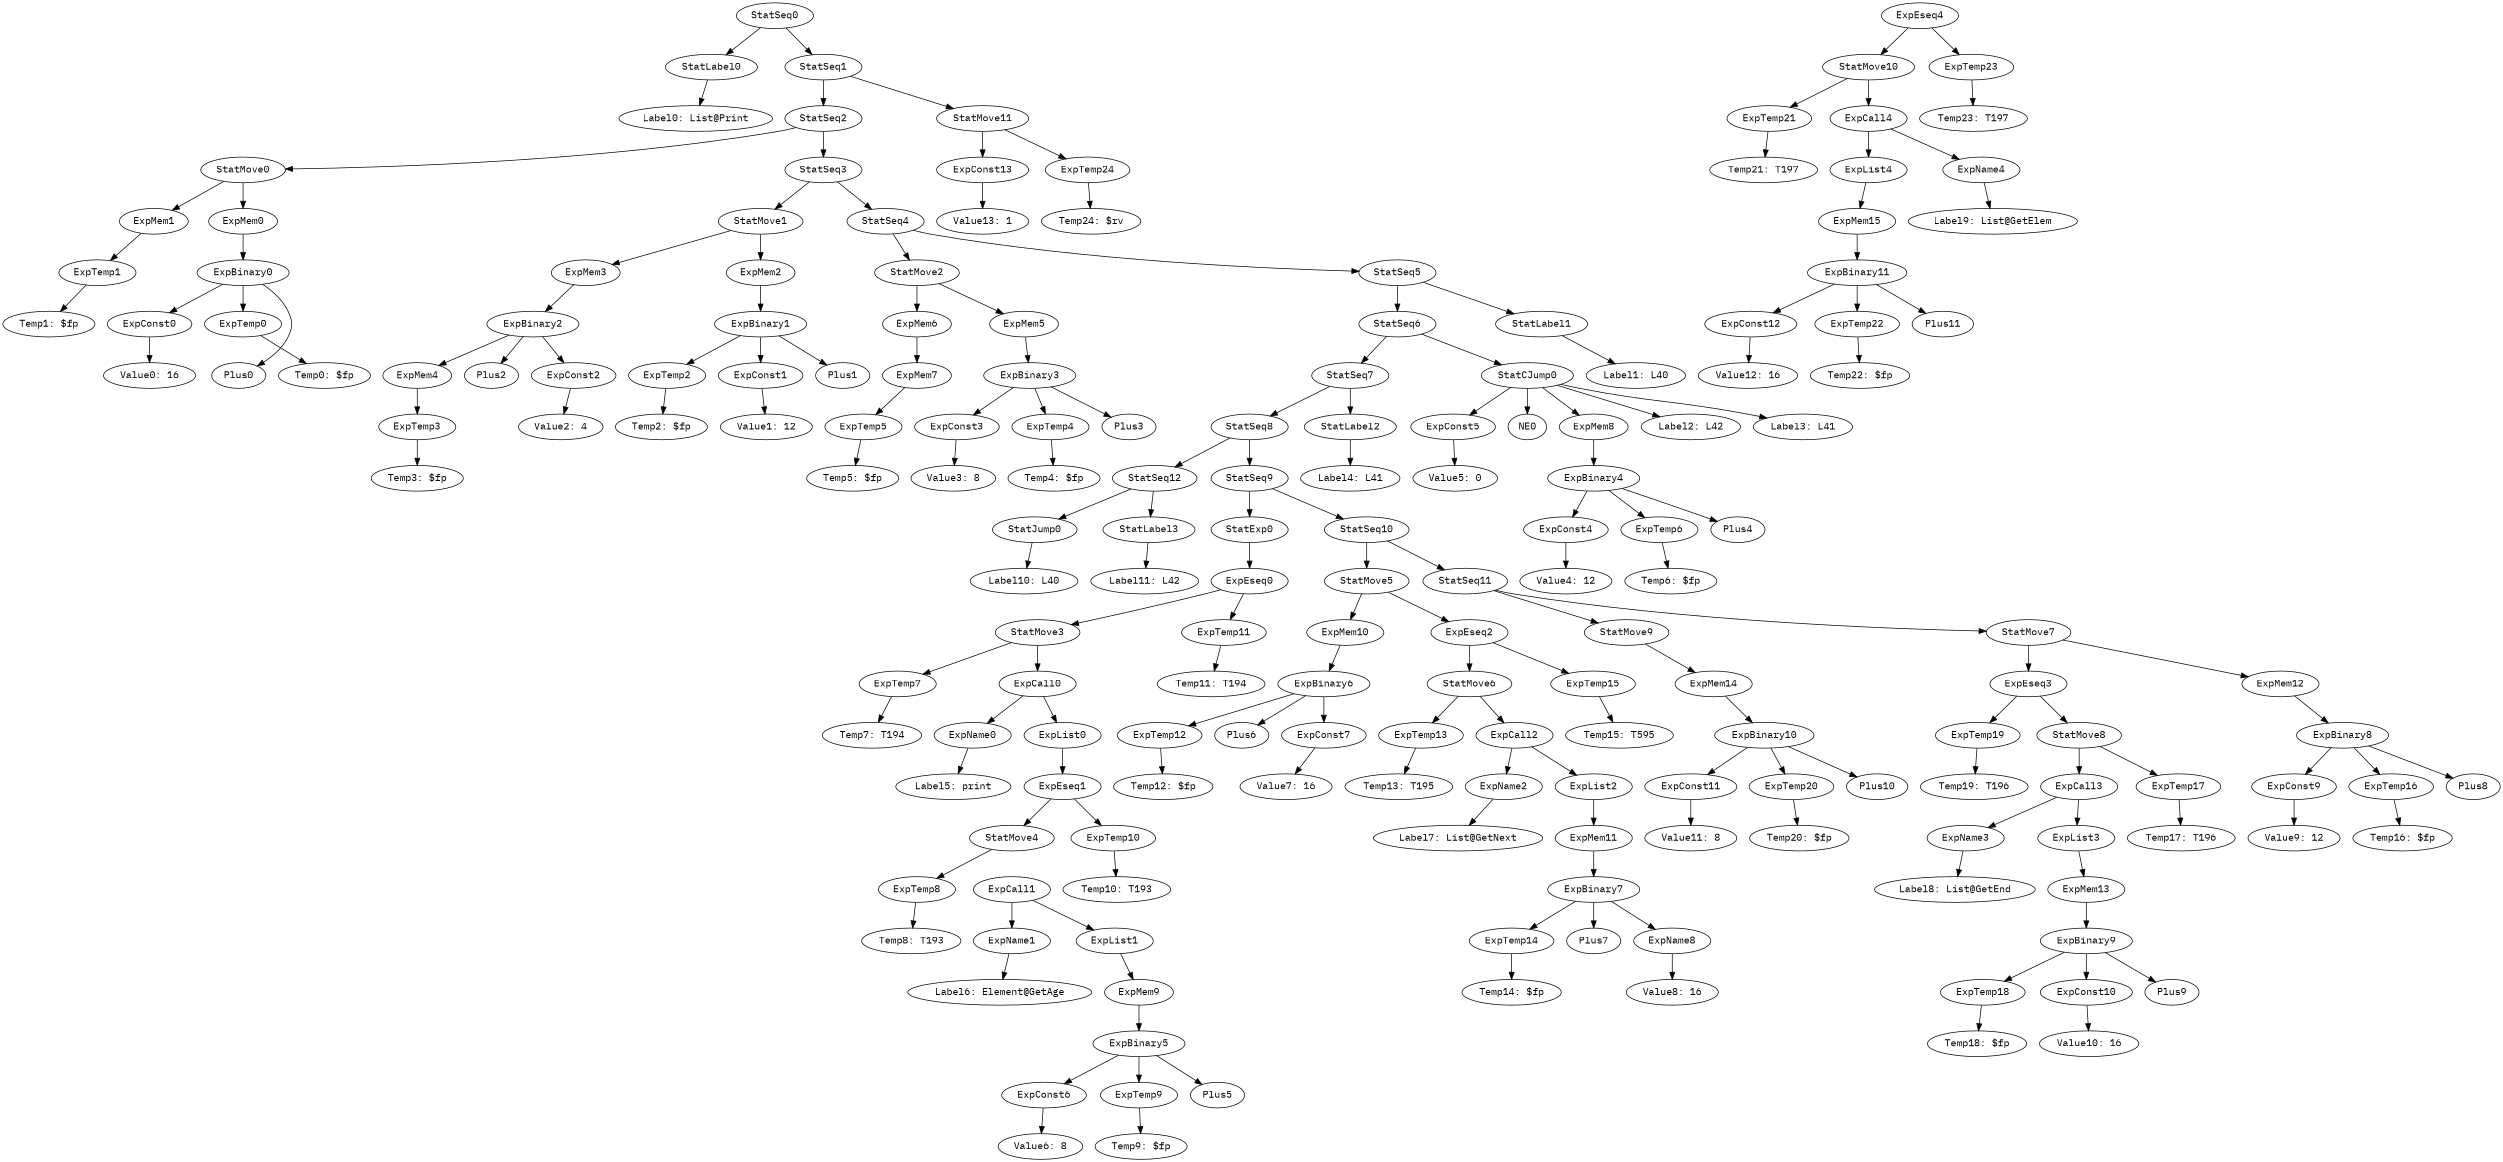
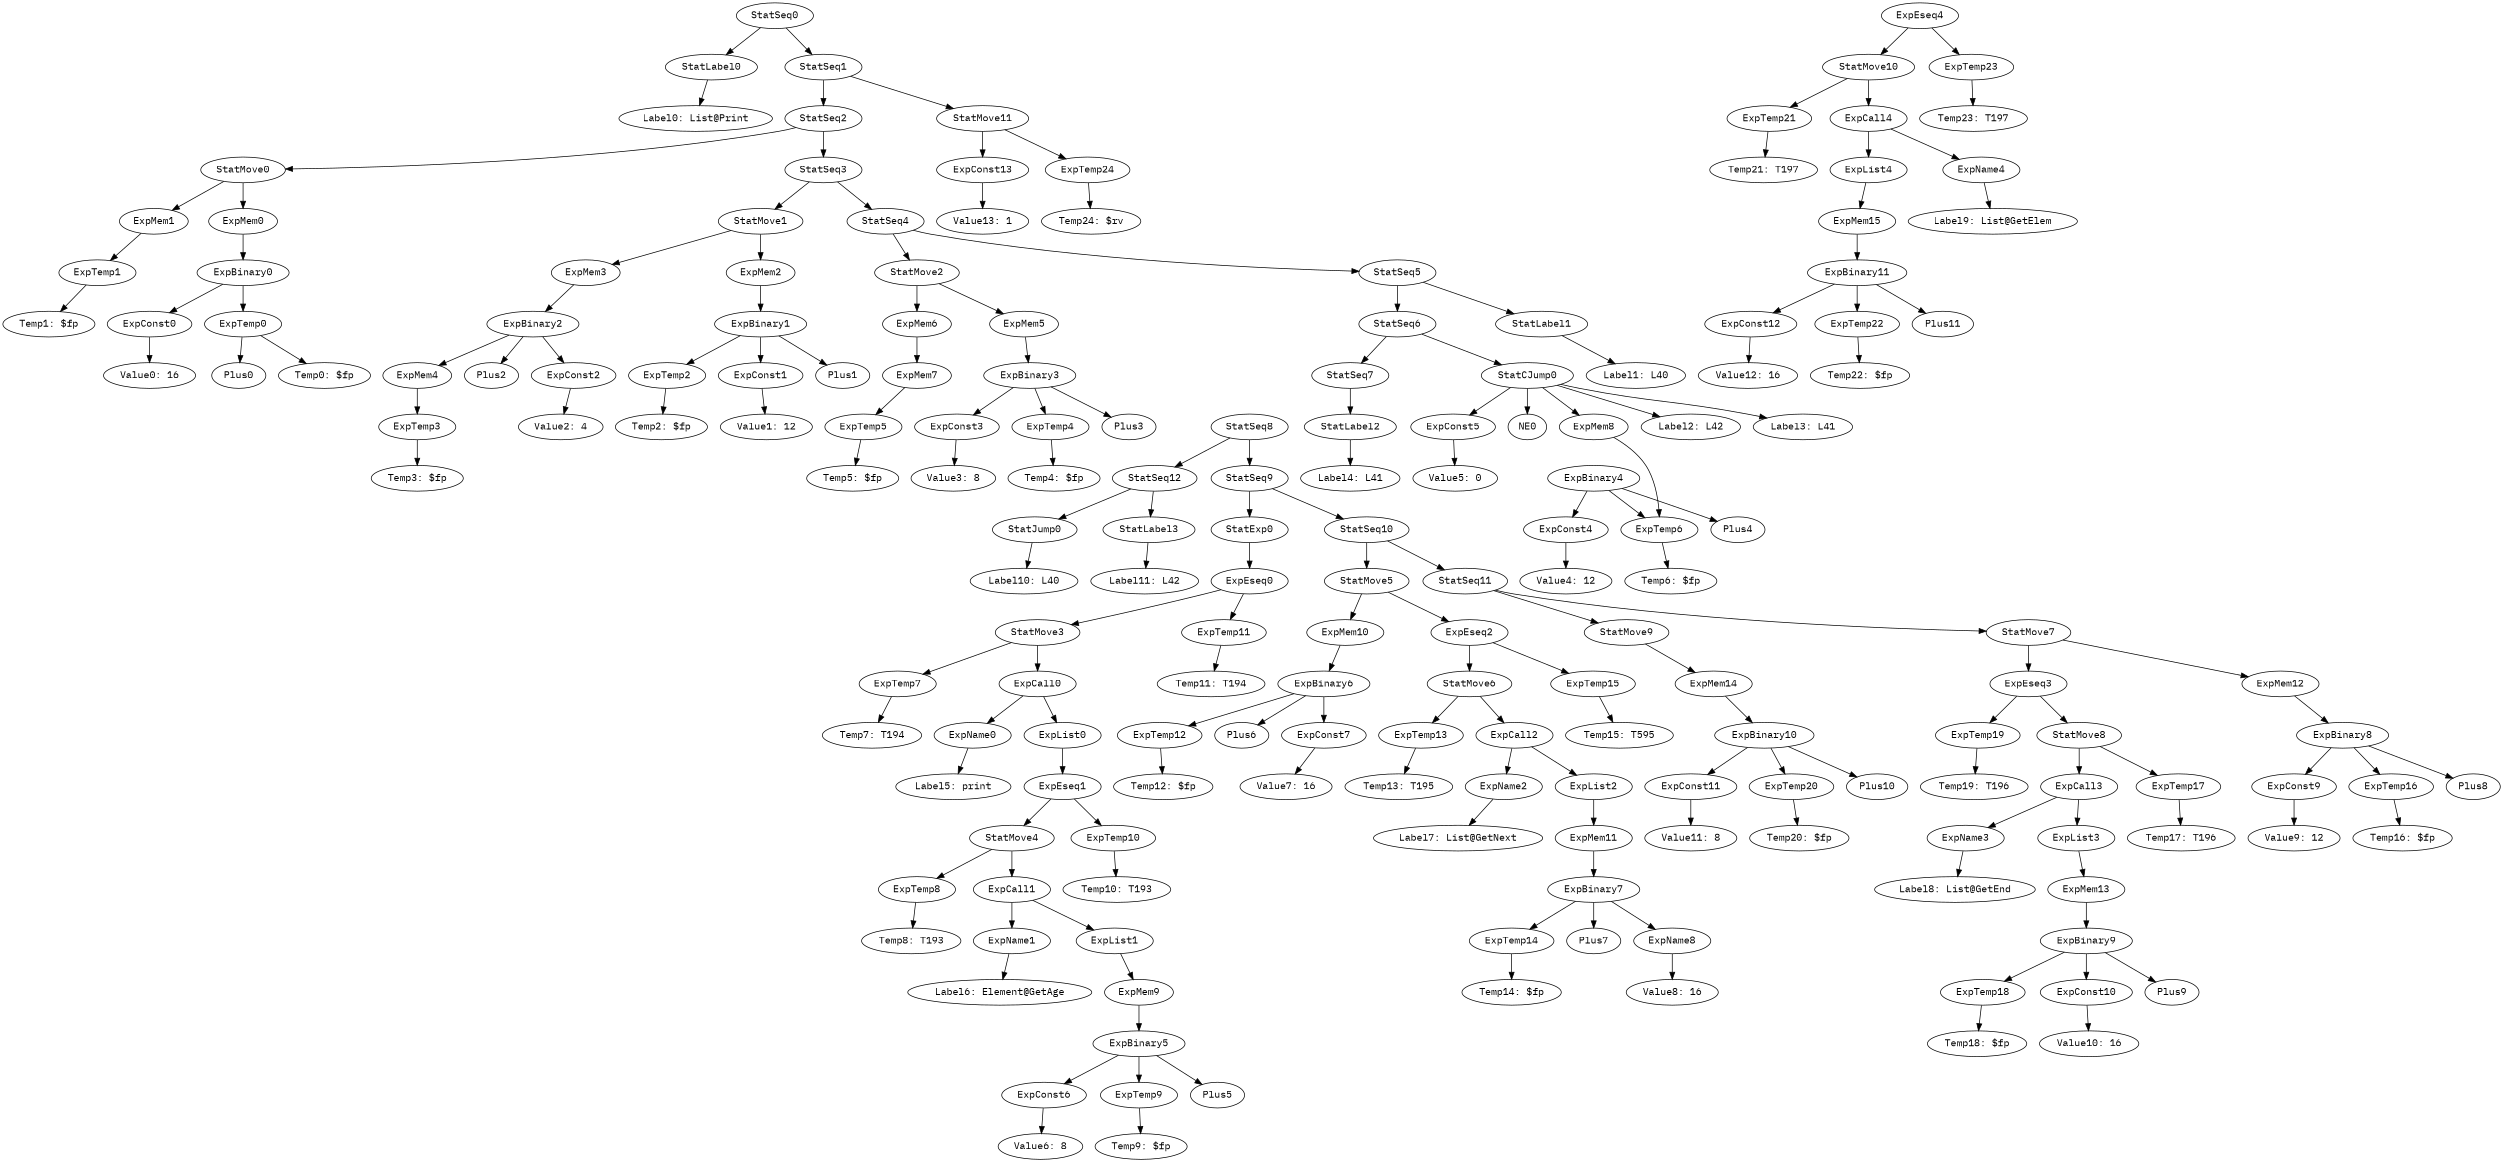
(292, 323) -> (241, 346)
(1303, 400) -> none
(1594, 449) -> (1647, 467)
none -> (1012, 860)
